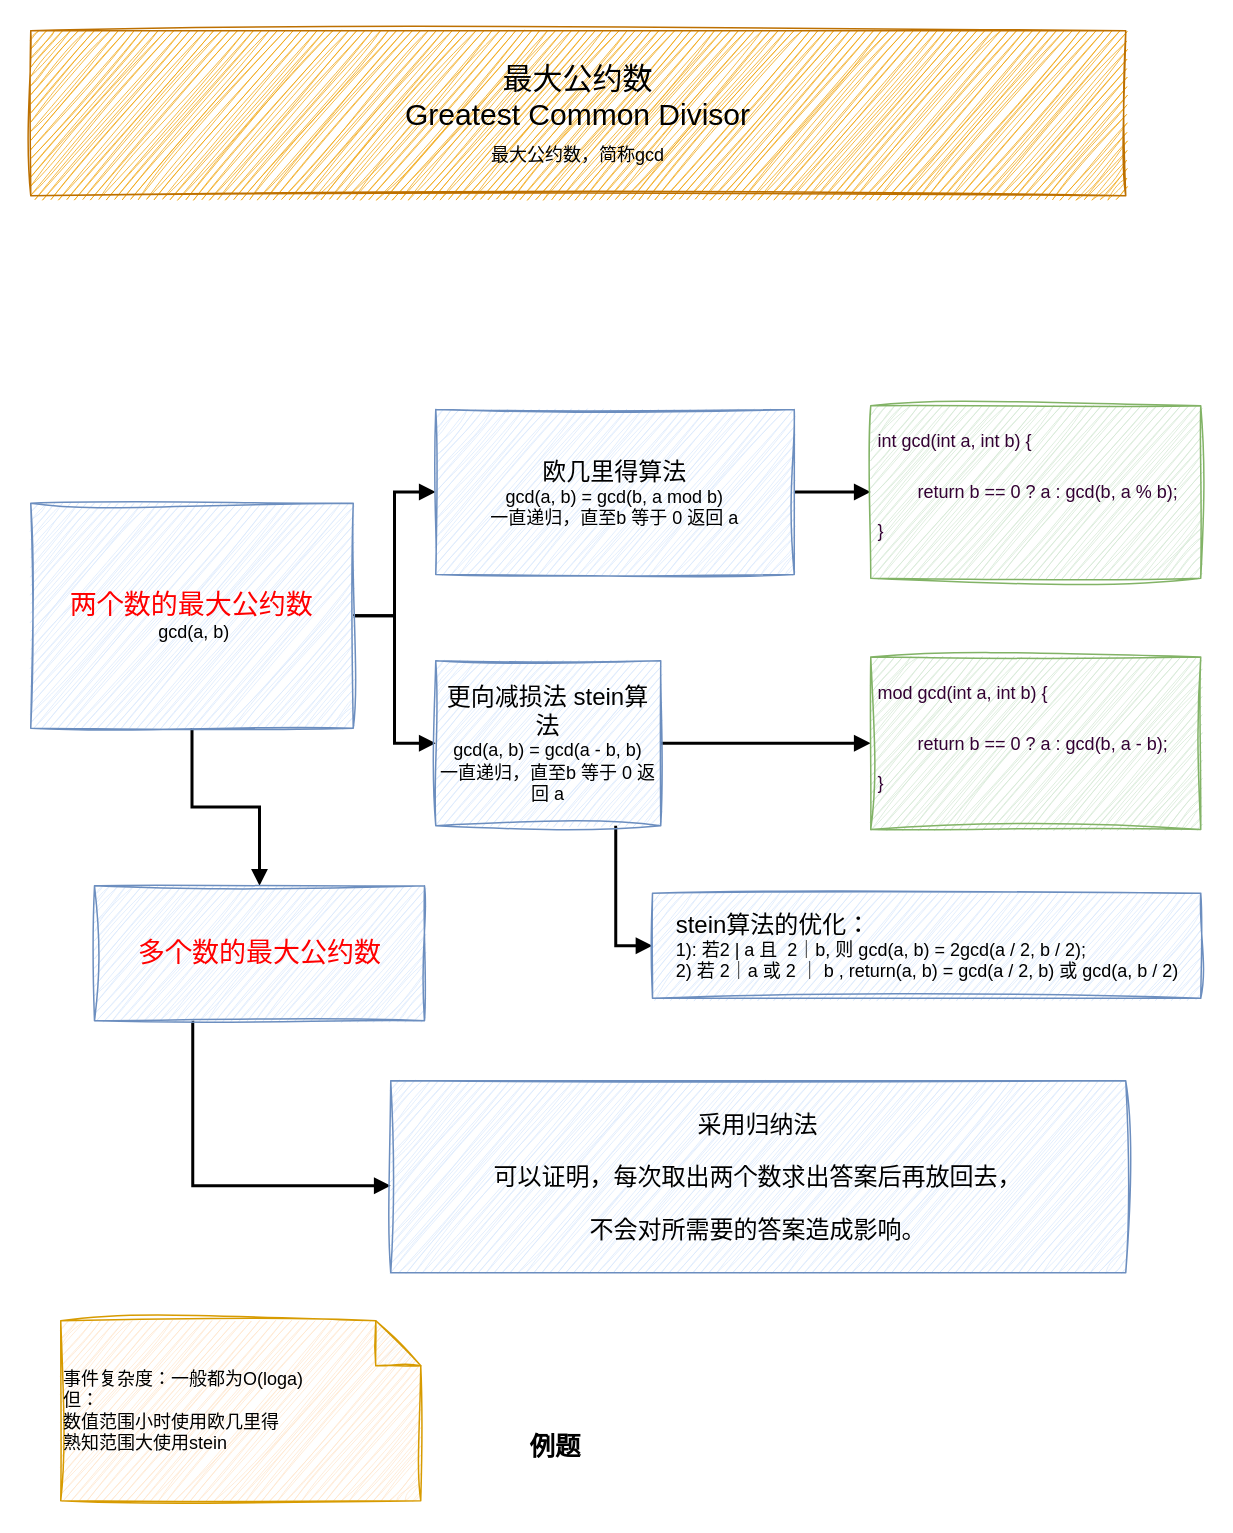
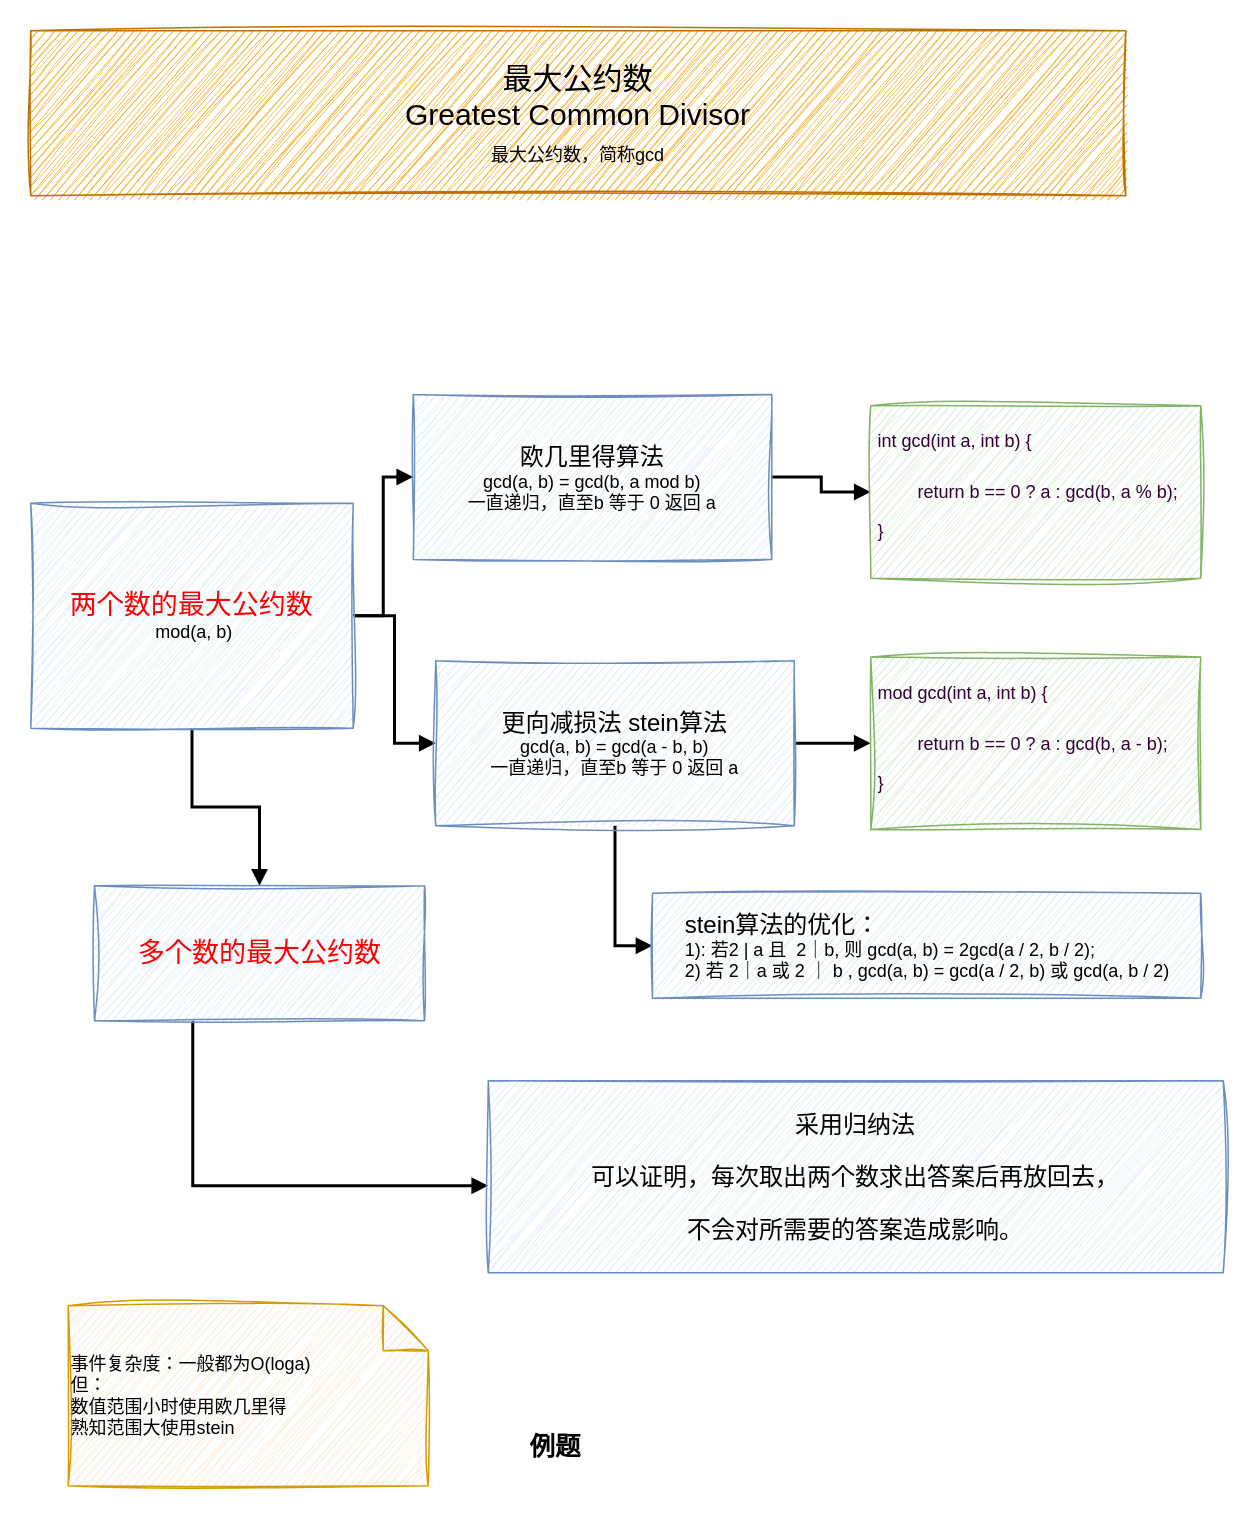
(615, 492) -> (593, 477)
(192, 616) -> (192, 616)
(548, 743) -> (615, 743)
(928, 946) -> (928, 946)
(758, 1177) -> (856, 1177)
(241, 1411) -> (248, 1396)
